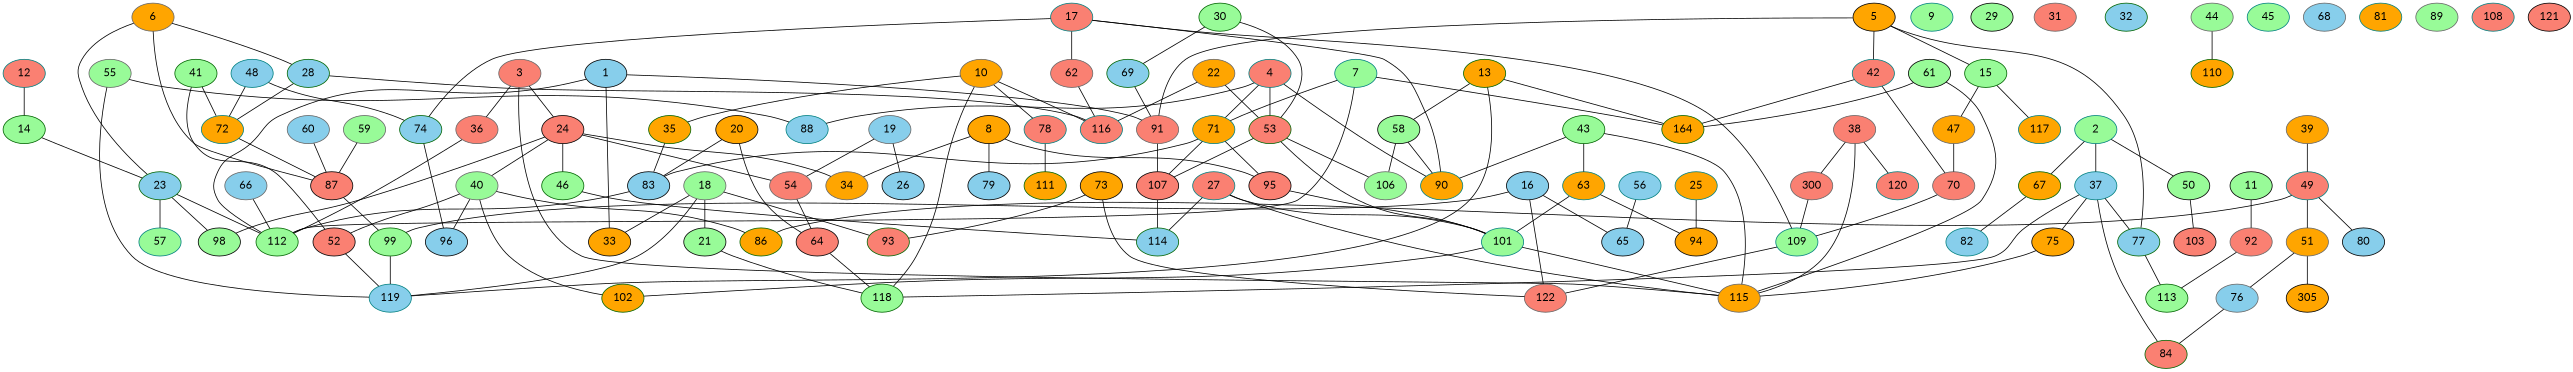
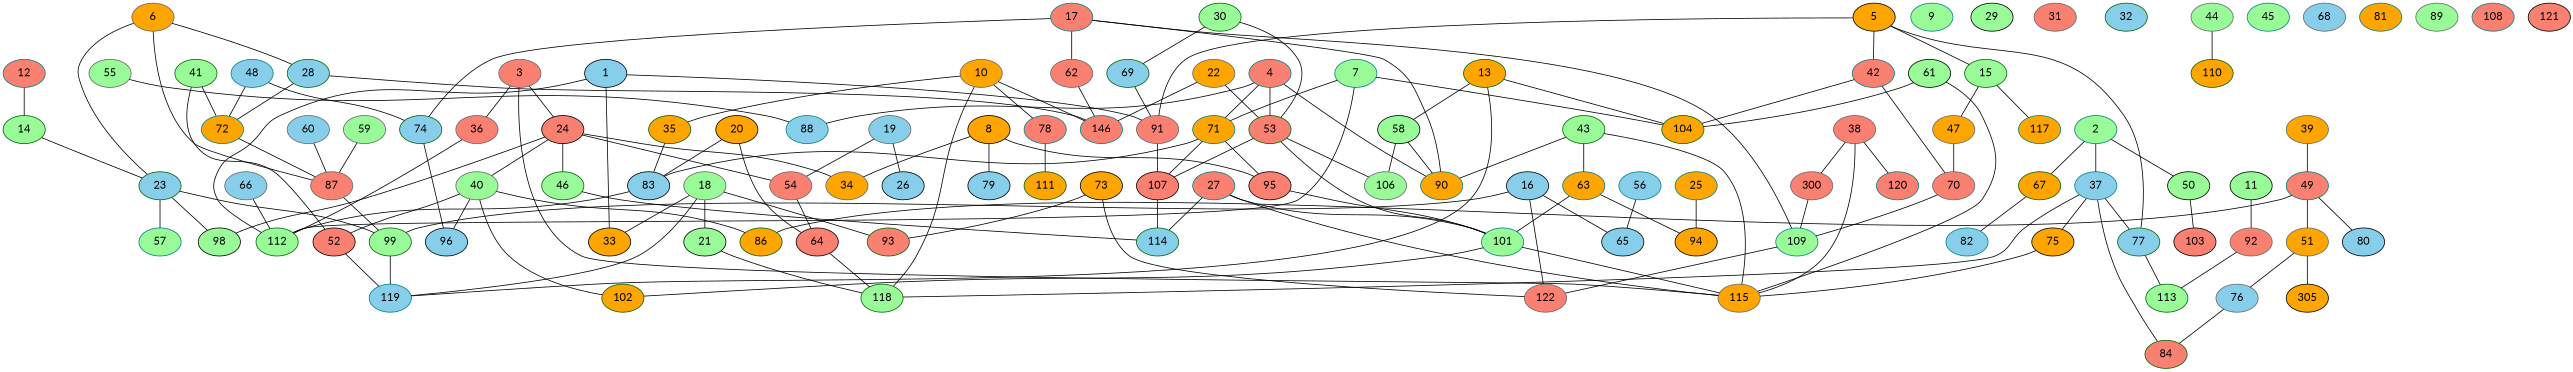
(1101, 130) -> (1101, 130)
(1683, 130) -> (1683, 130)
(332, 186) -> (332, 186)
(219, 214) -> (278, 210)
(161, 272) -> none
